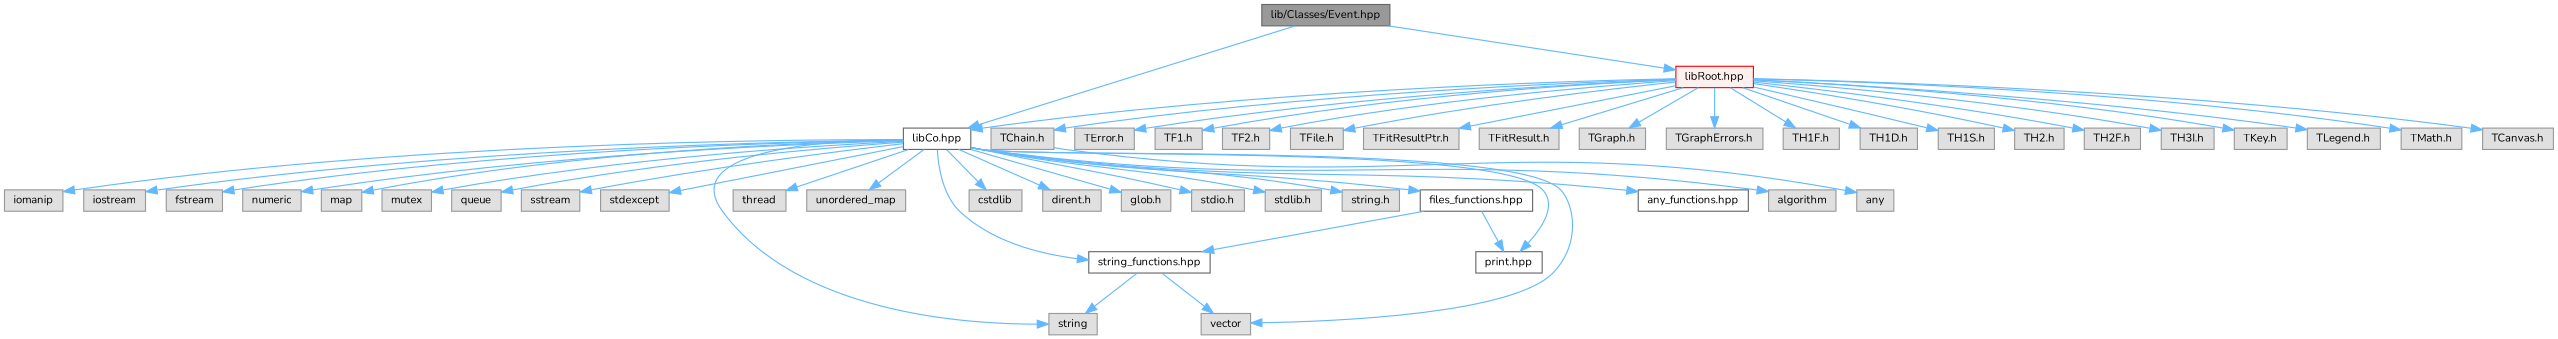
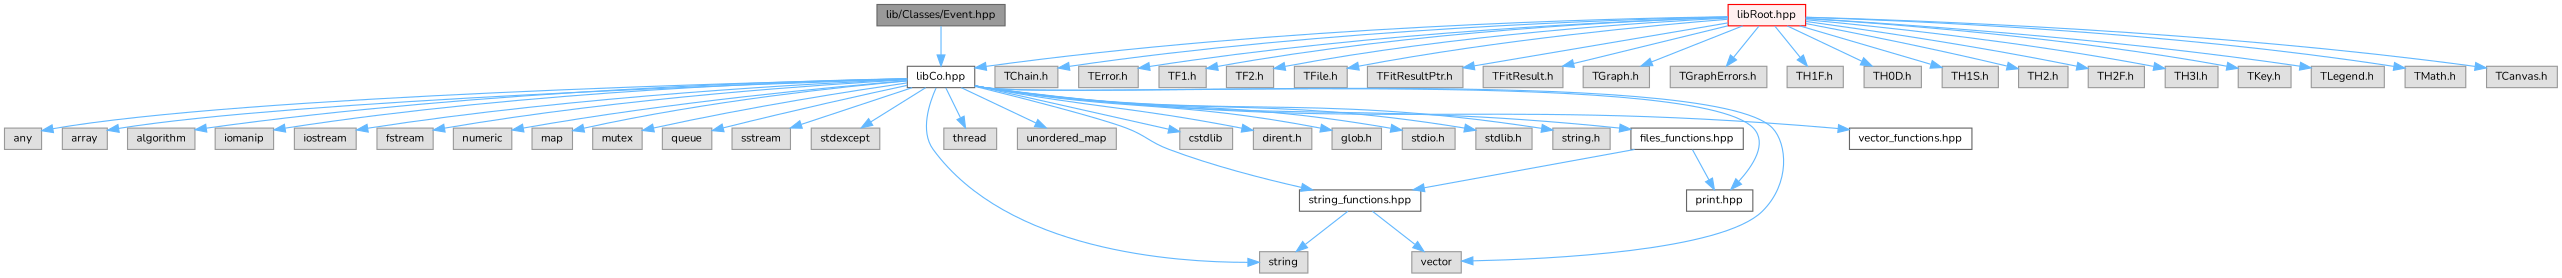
(1526, 47) -> none
none -> (85, 139)
(1889, 139) -> (1893, 77)
(1510, 163) -> (479, 94)
(1693, 201) -> (1911, 139)
